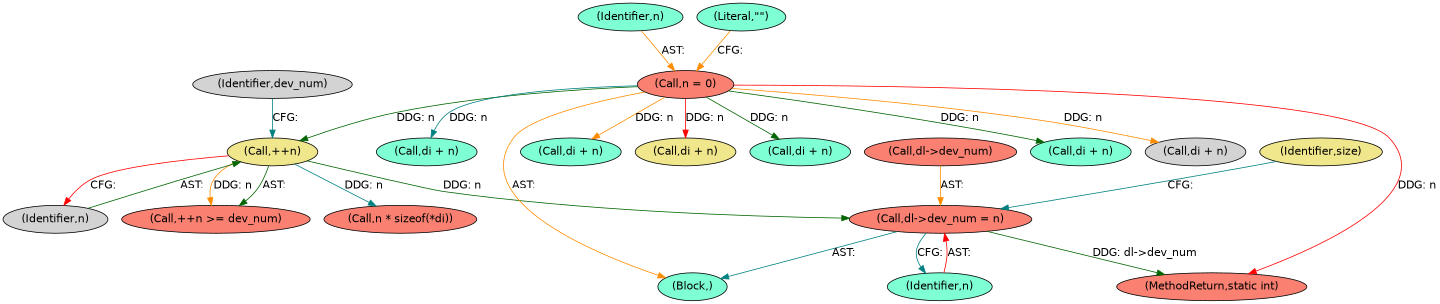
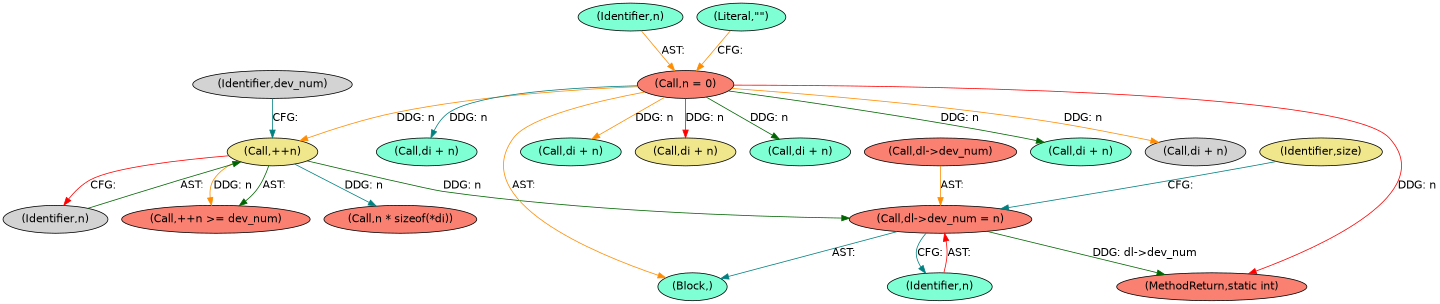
(454, 103) -> (454, 103)
